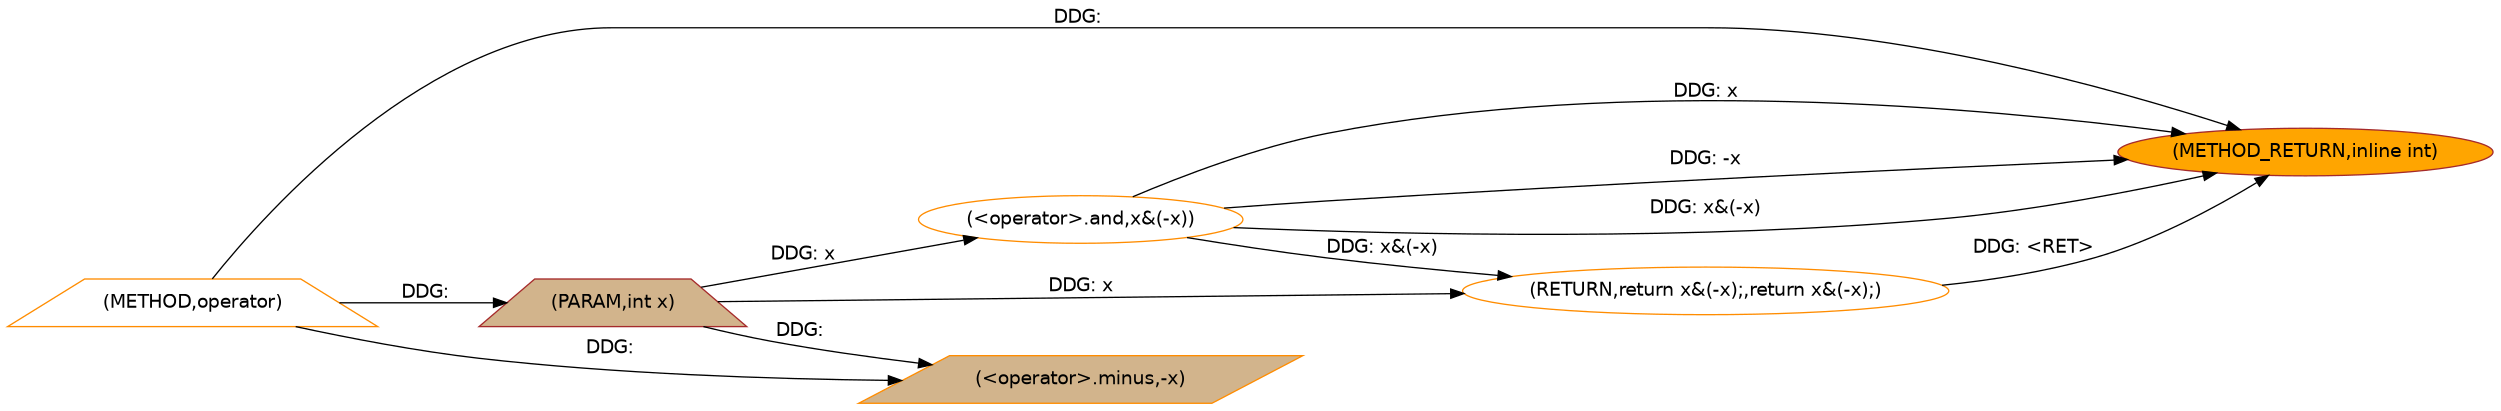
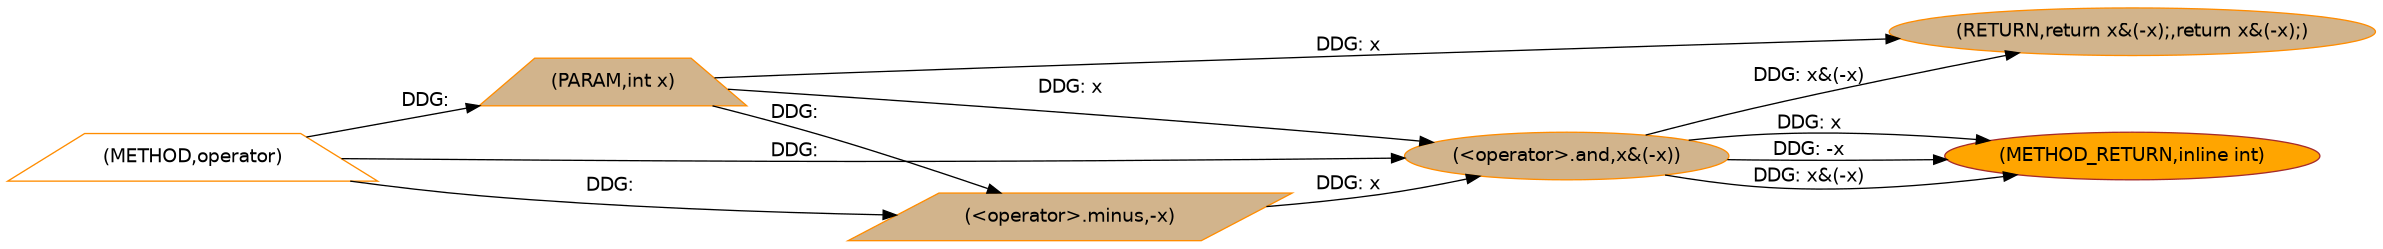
(1182, 28) -> (866, 161)
none -> (1367, 196)
(1081, 219) -> (1567, 156)
(2106, 254) -> none
(1706, 291) -> (2132, 32)
(613, 303) -> (613, 82)
